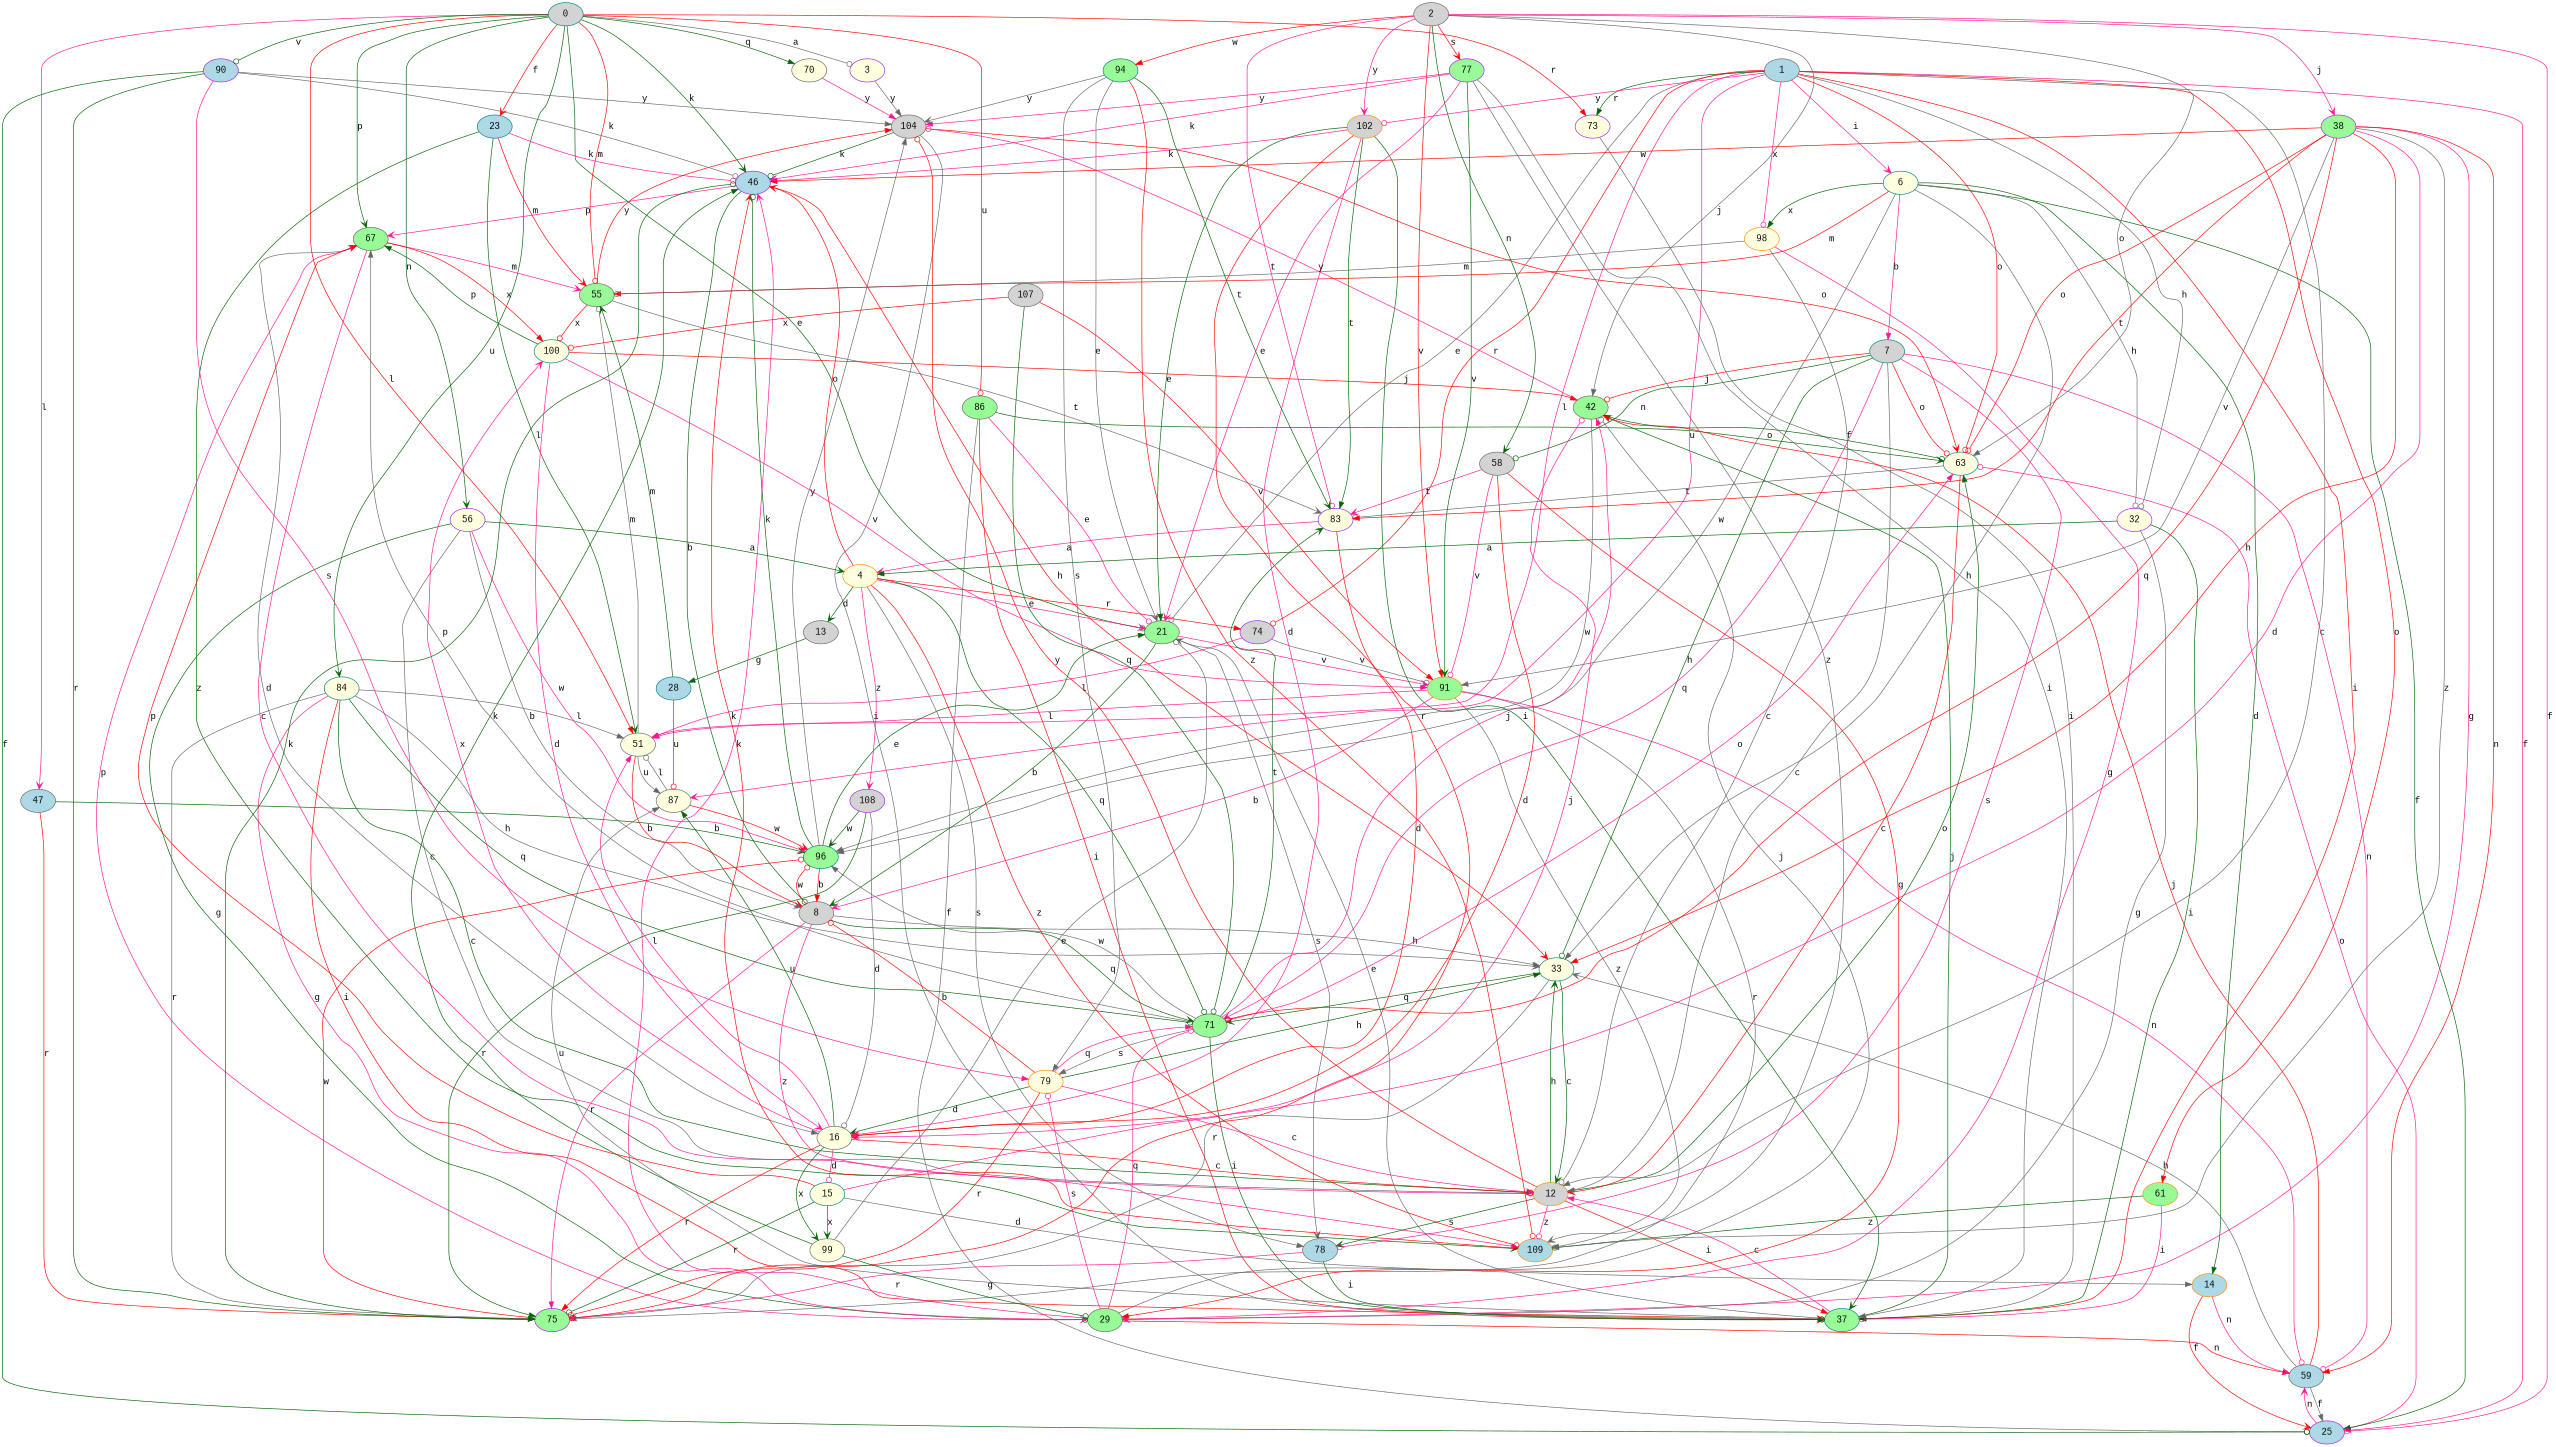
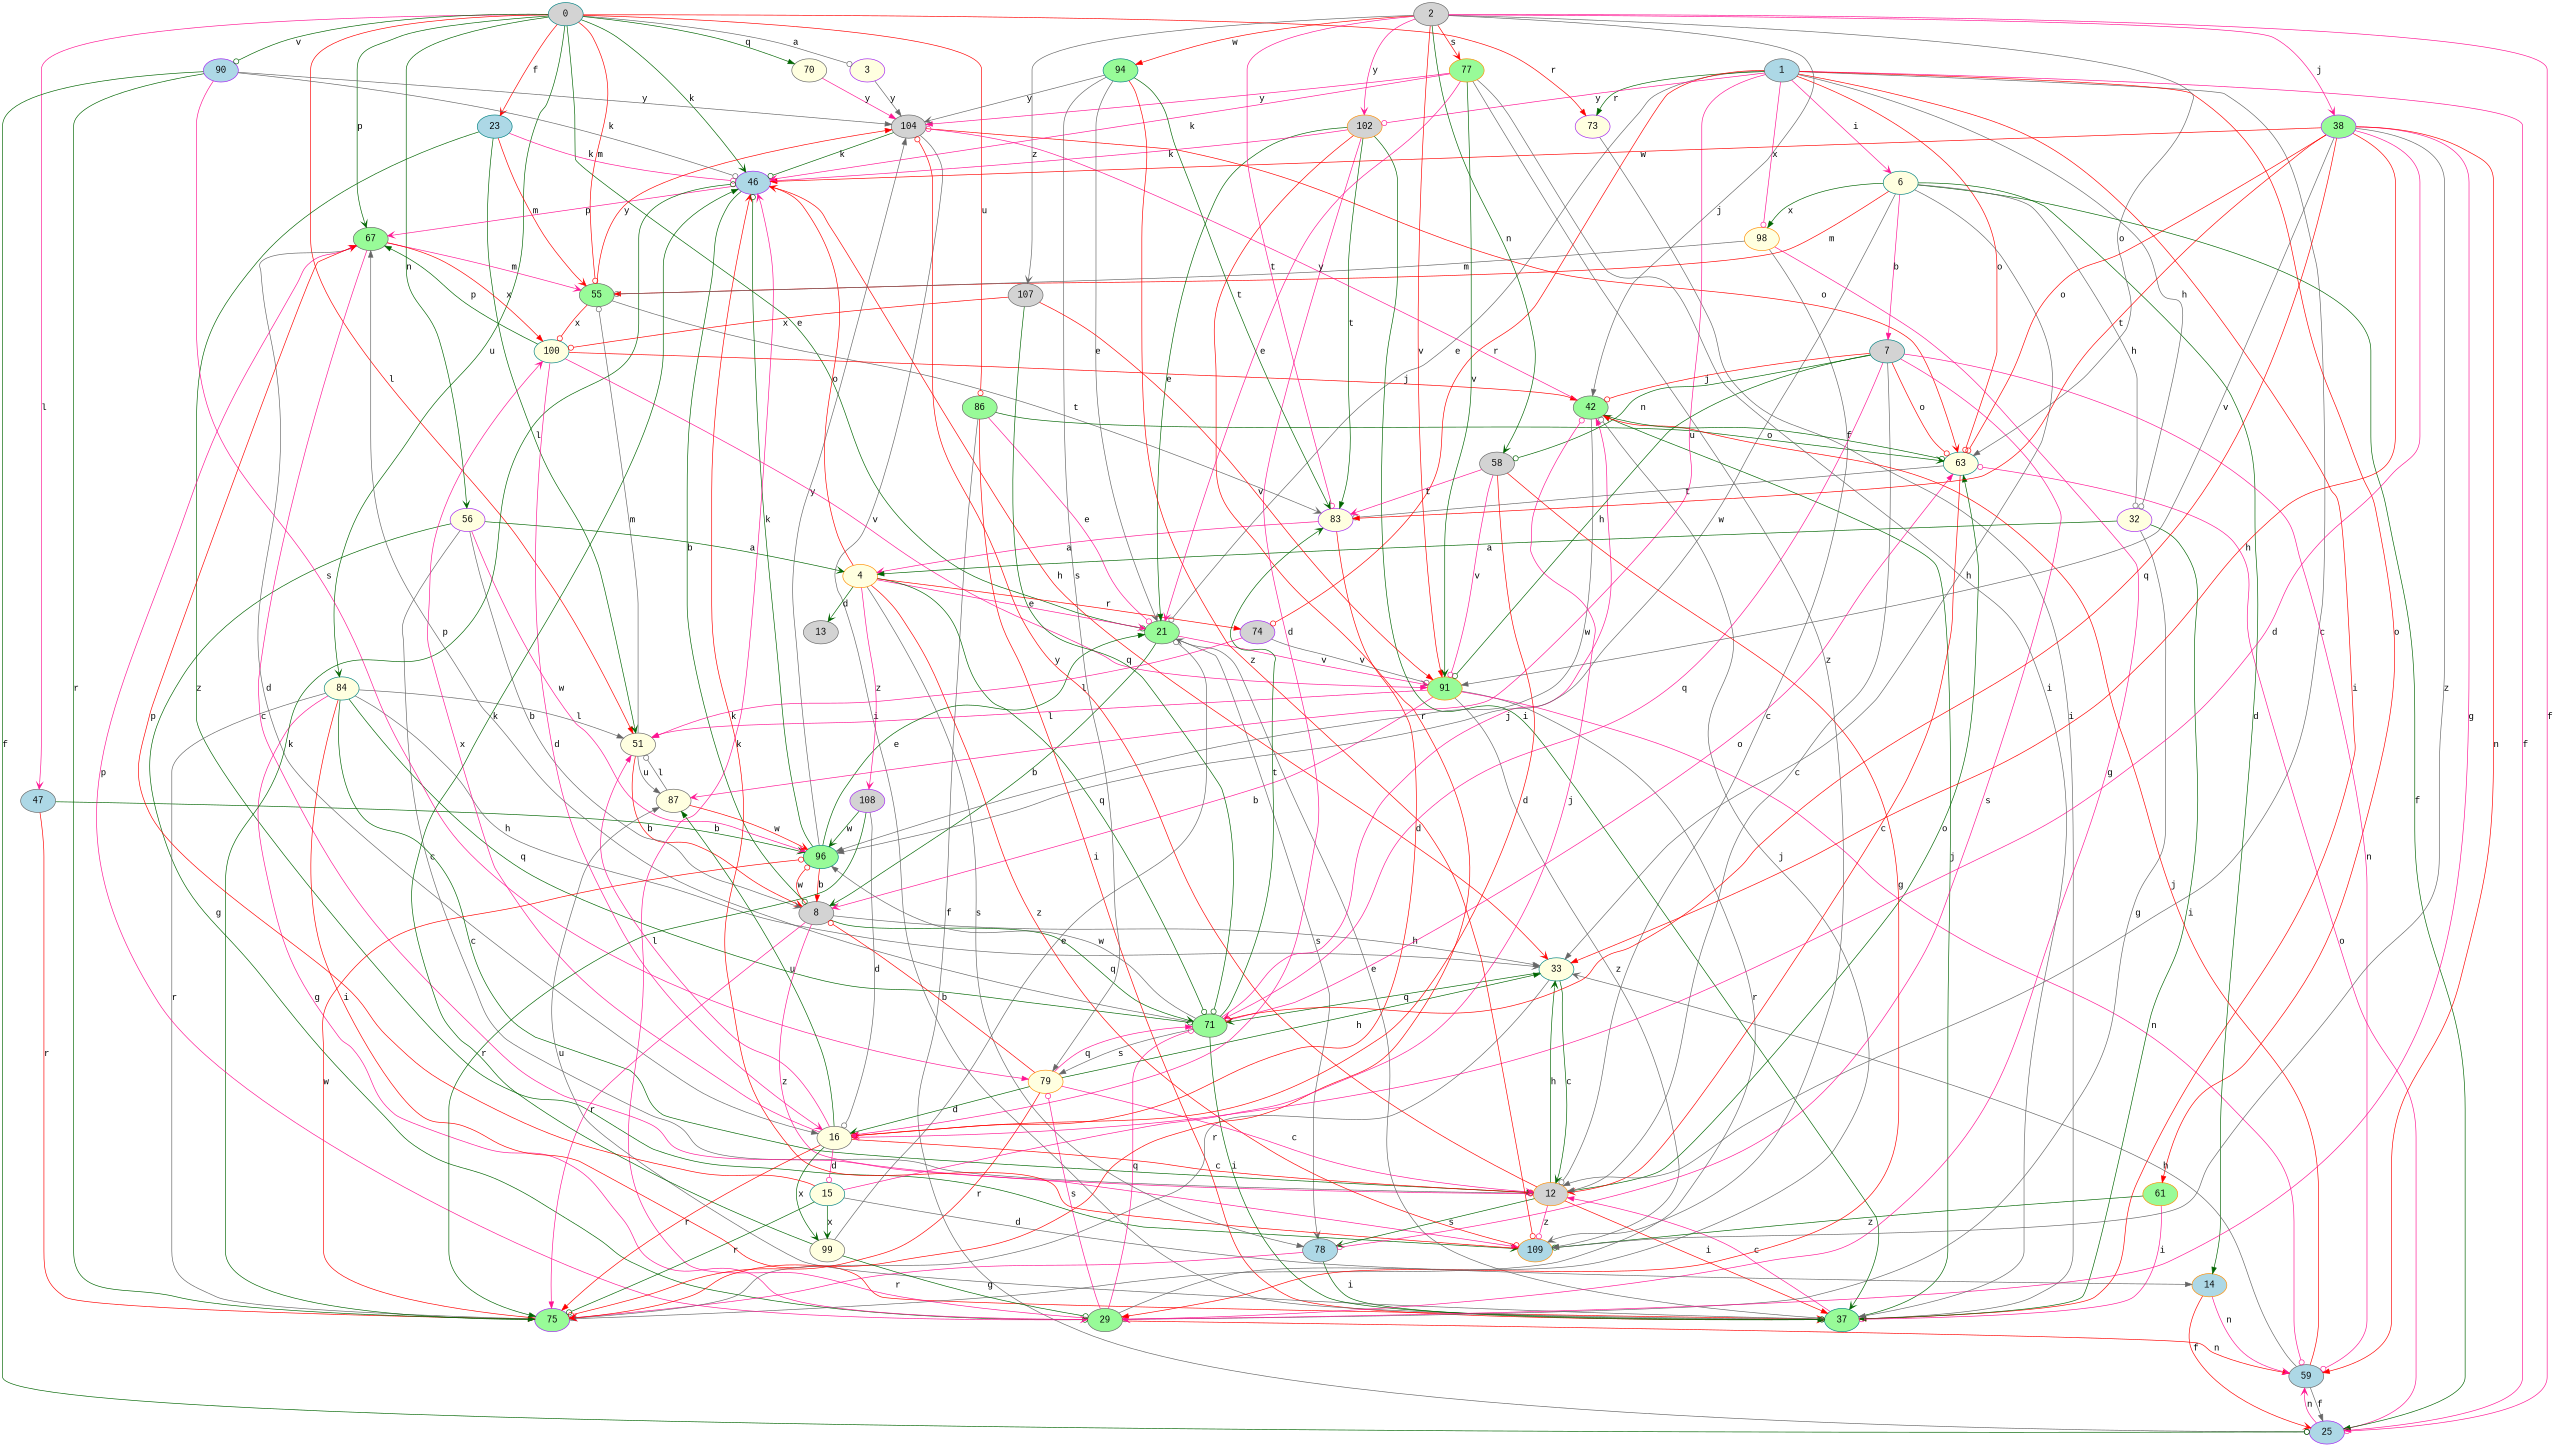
none -> (1116, 39)
(1467, 70) -> (1467, 70)
(1696, 637) -> (1634, 470)
(674, 688) -> none
(1468, 700) -> none
(1462, 924) -> (1462, 924)
